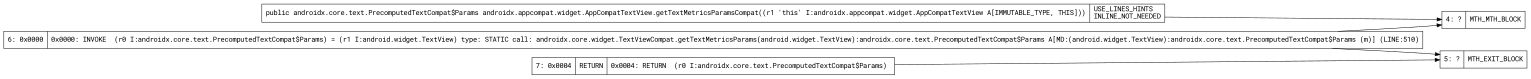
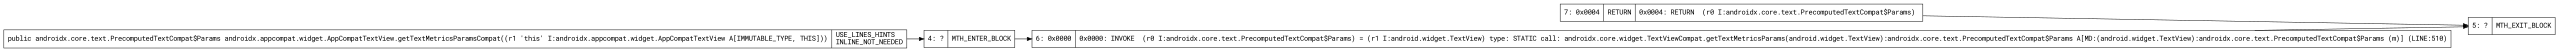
(1495, 20) -> (981, 39)
(1388, 29) -> (1021, 39)
